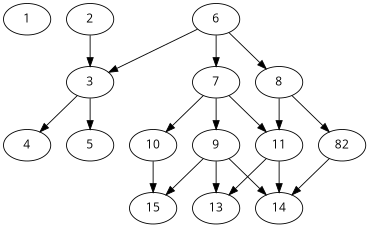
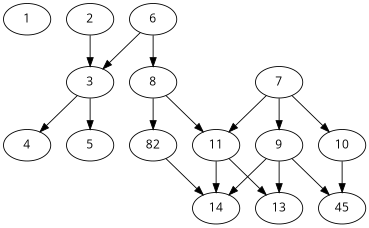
(216, 46) -> none
(153, 208) -> (342, 208)
